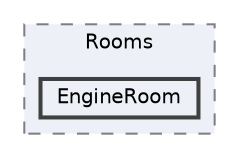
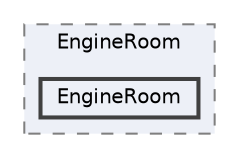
(119, 44) -> (119, 44)
